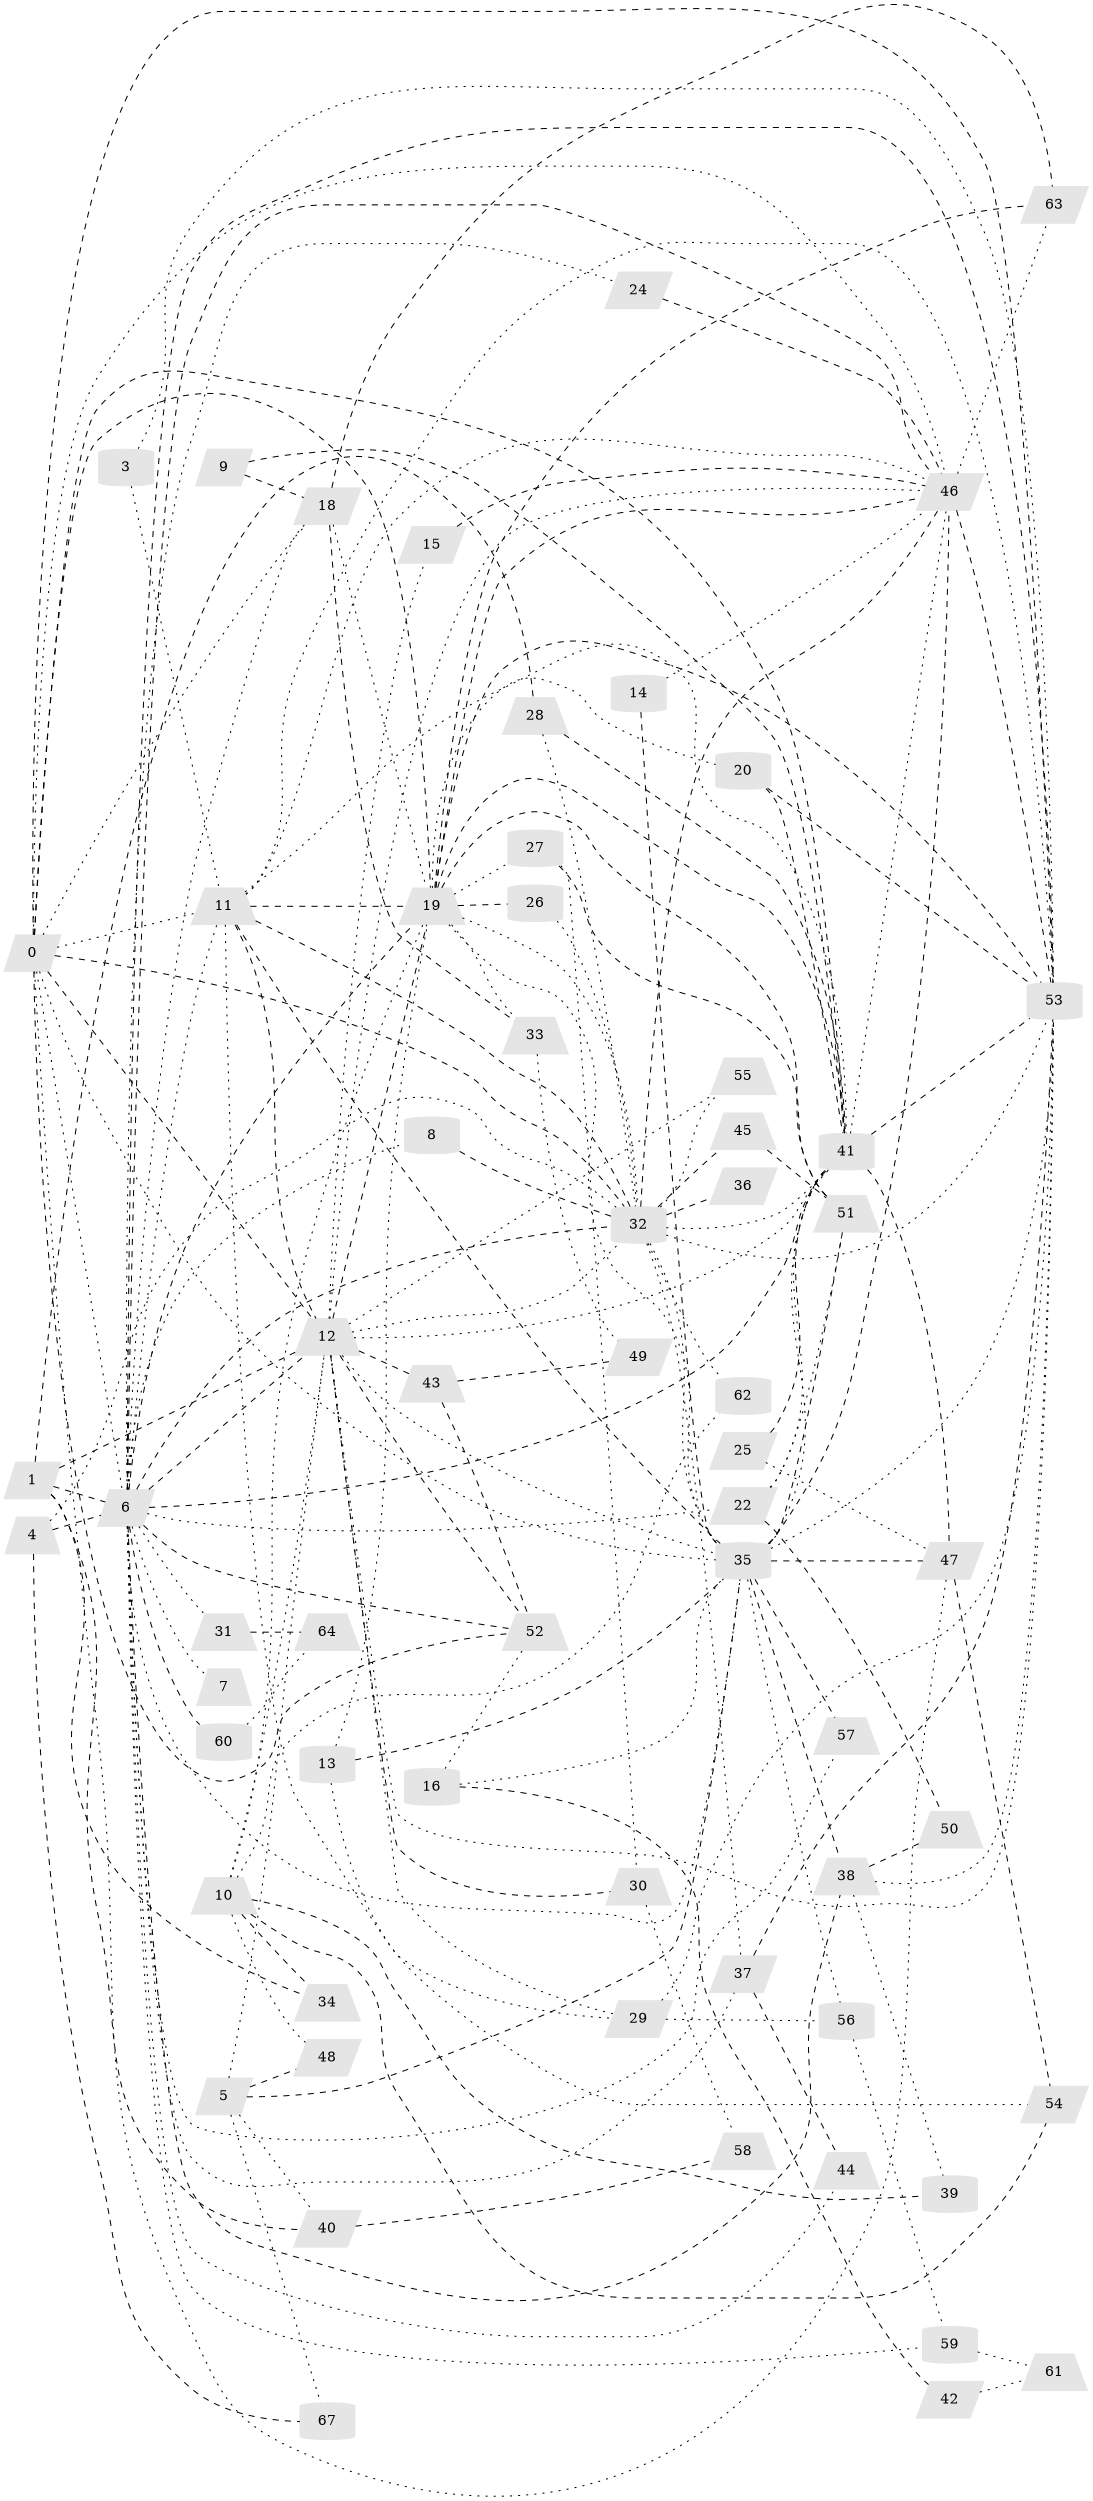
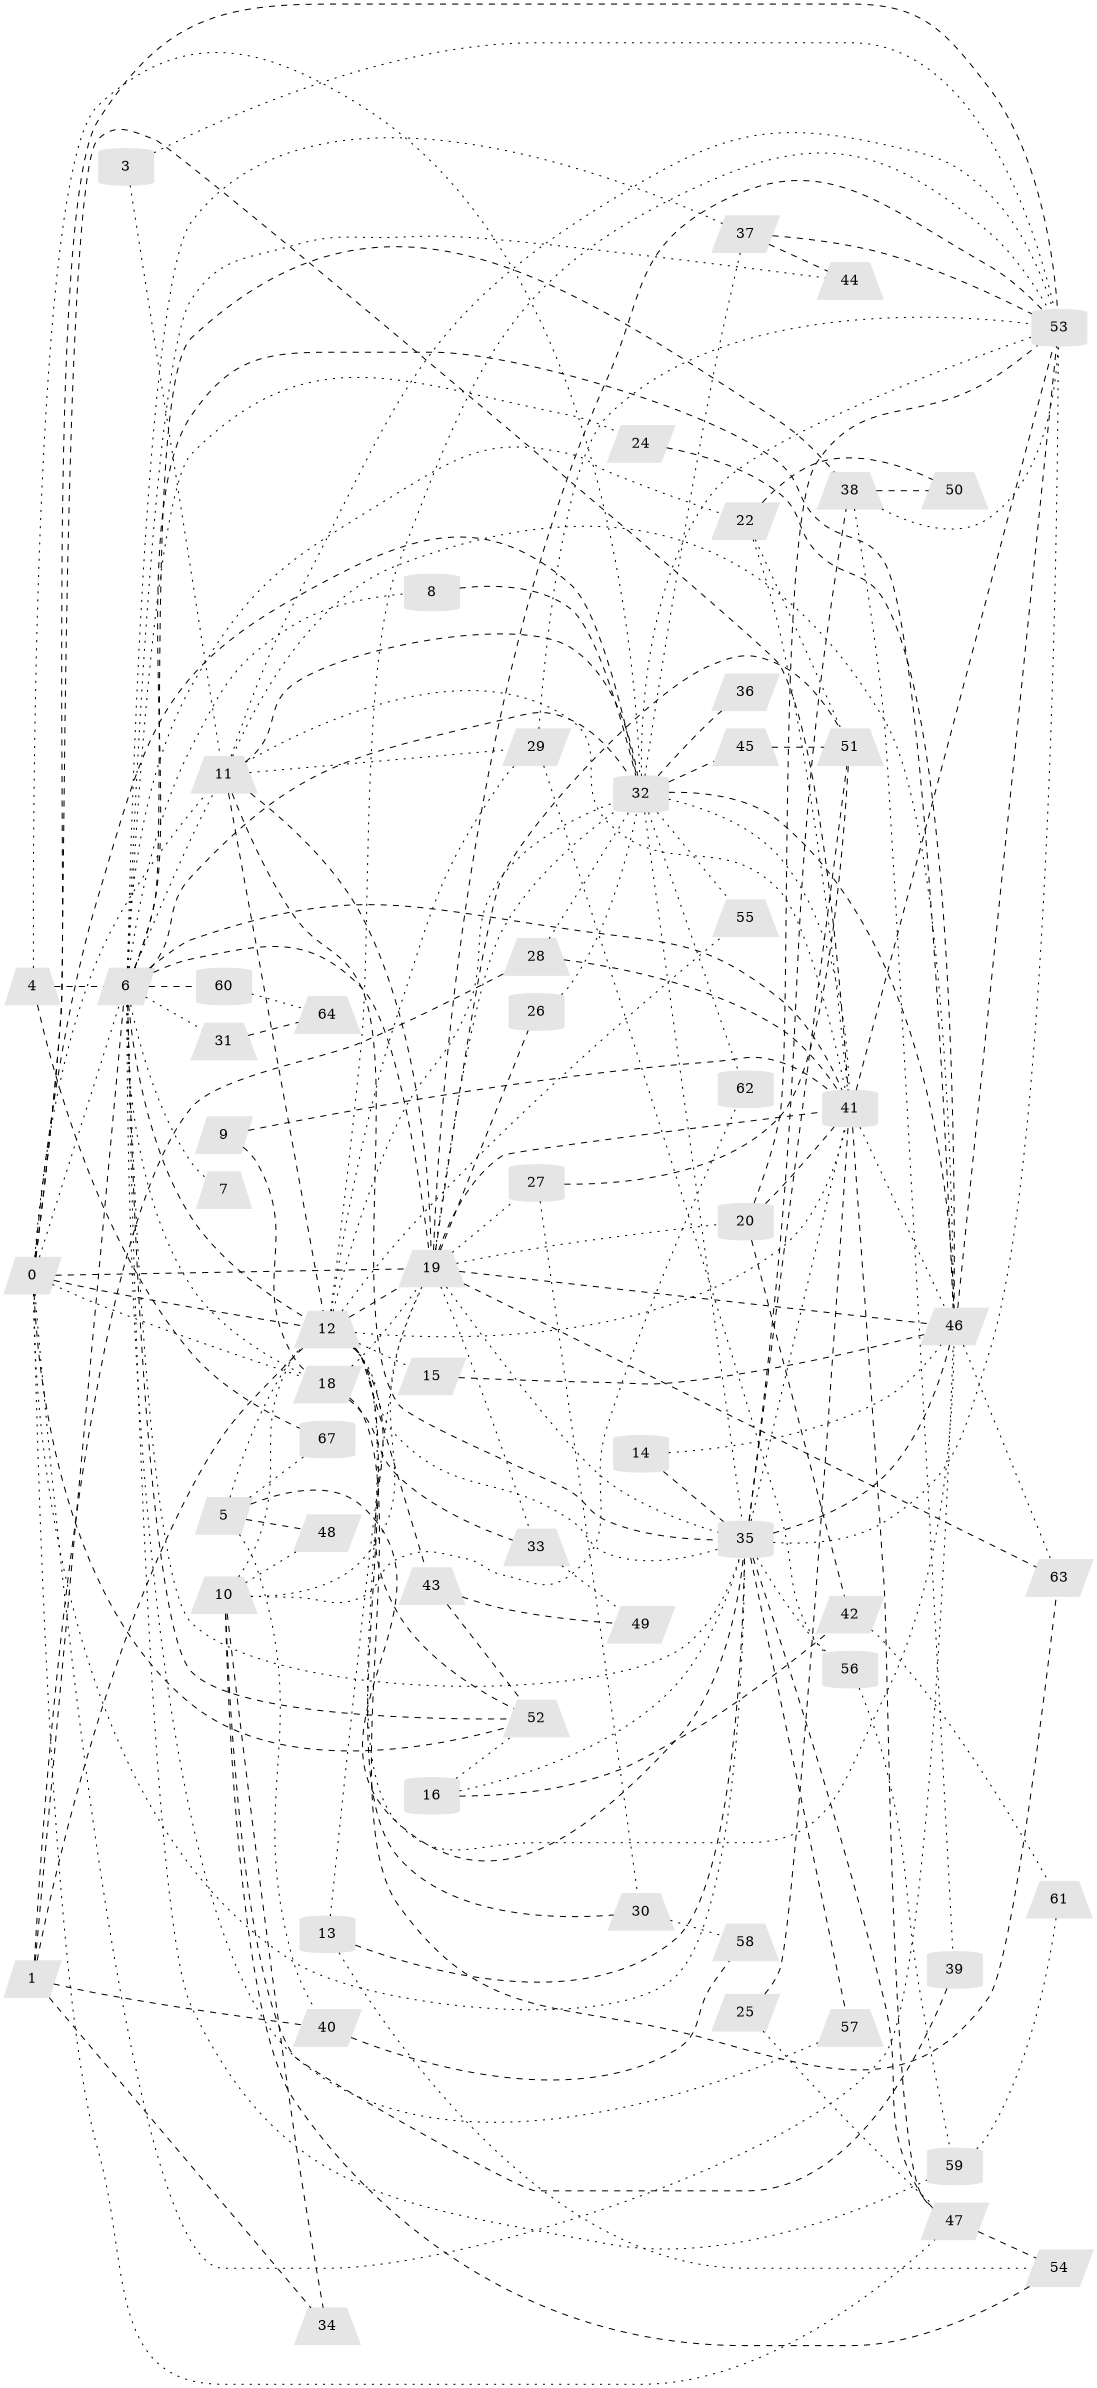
(350, 169) -> none
none -> (798, 1418)
